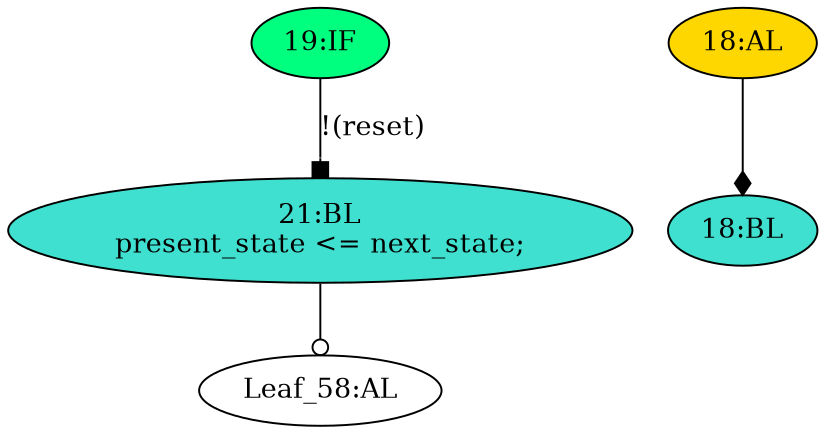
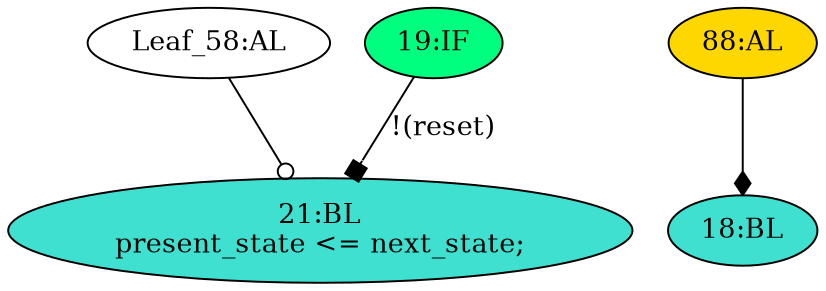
(743, 43) -> (743, 43)
(320, 311) -> (255, 121)
